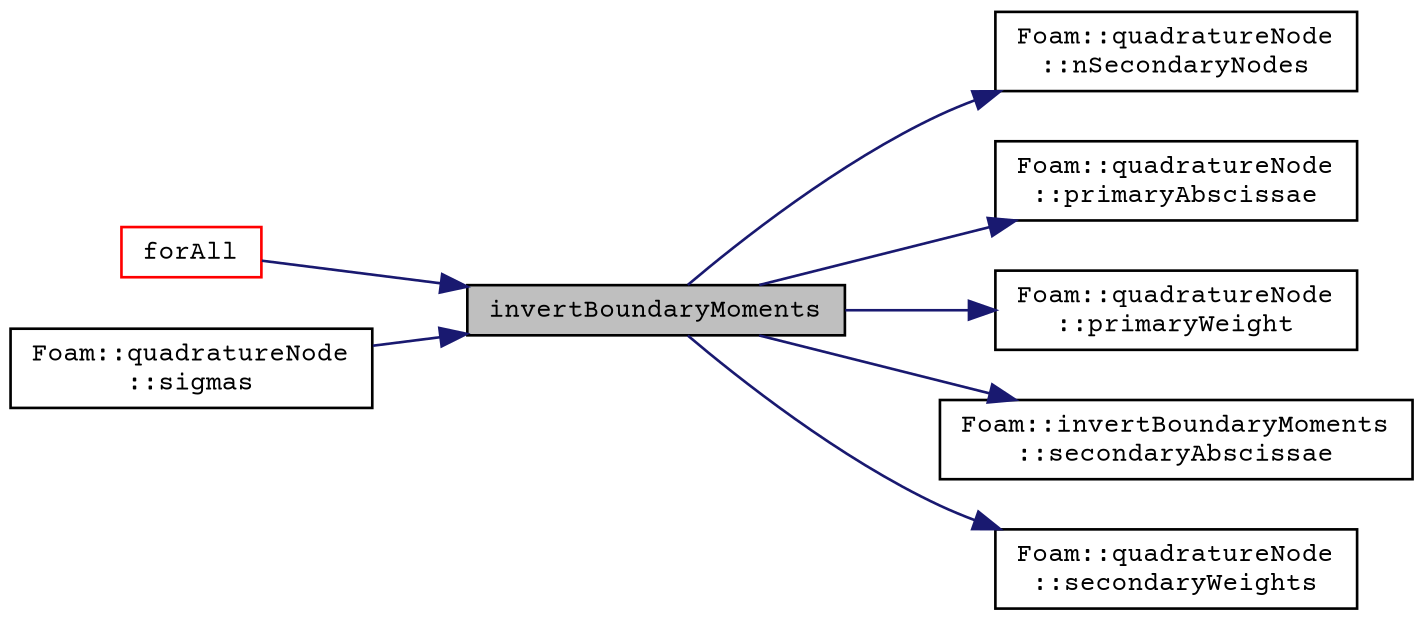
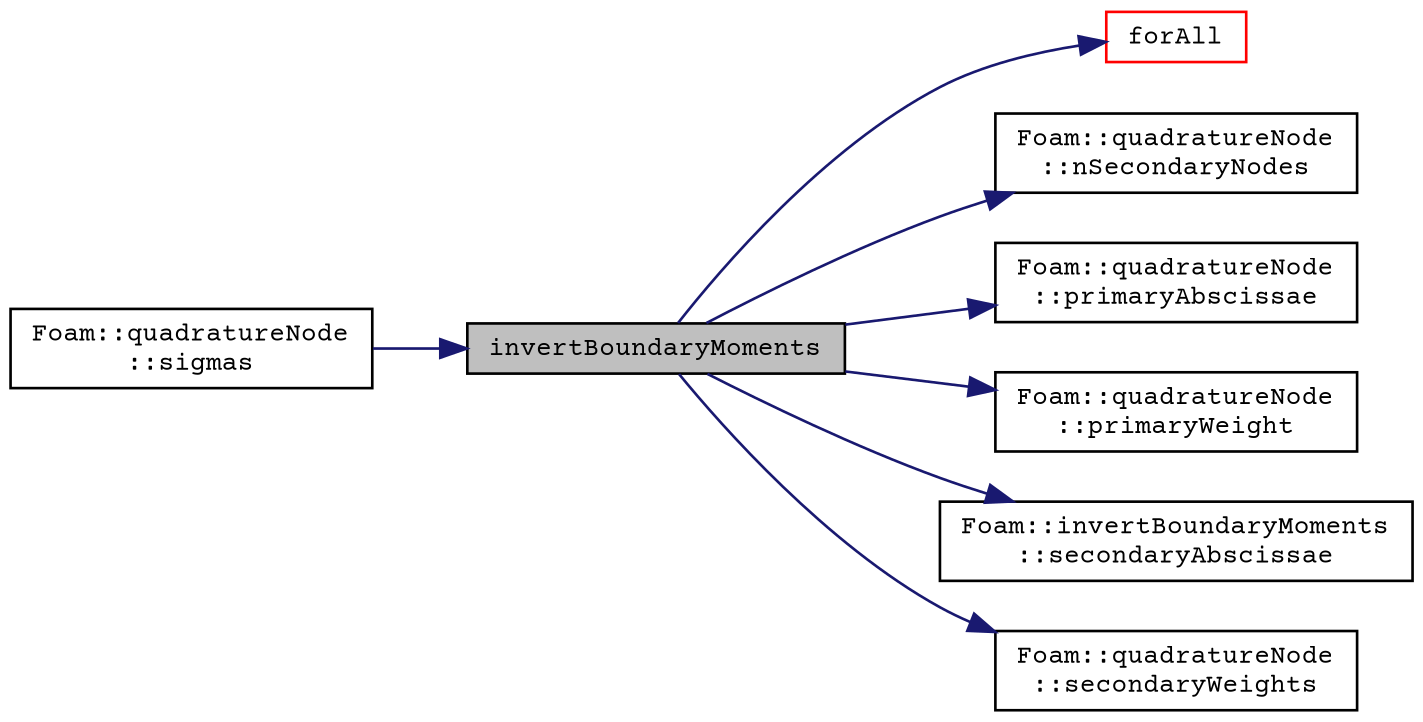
(351, 272) -> (853, 144)
